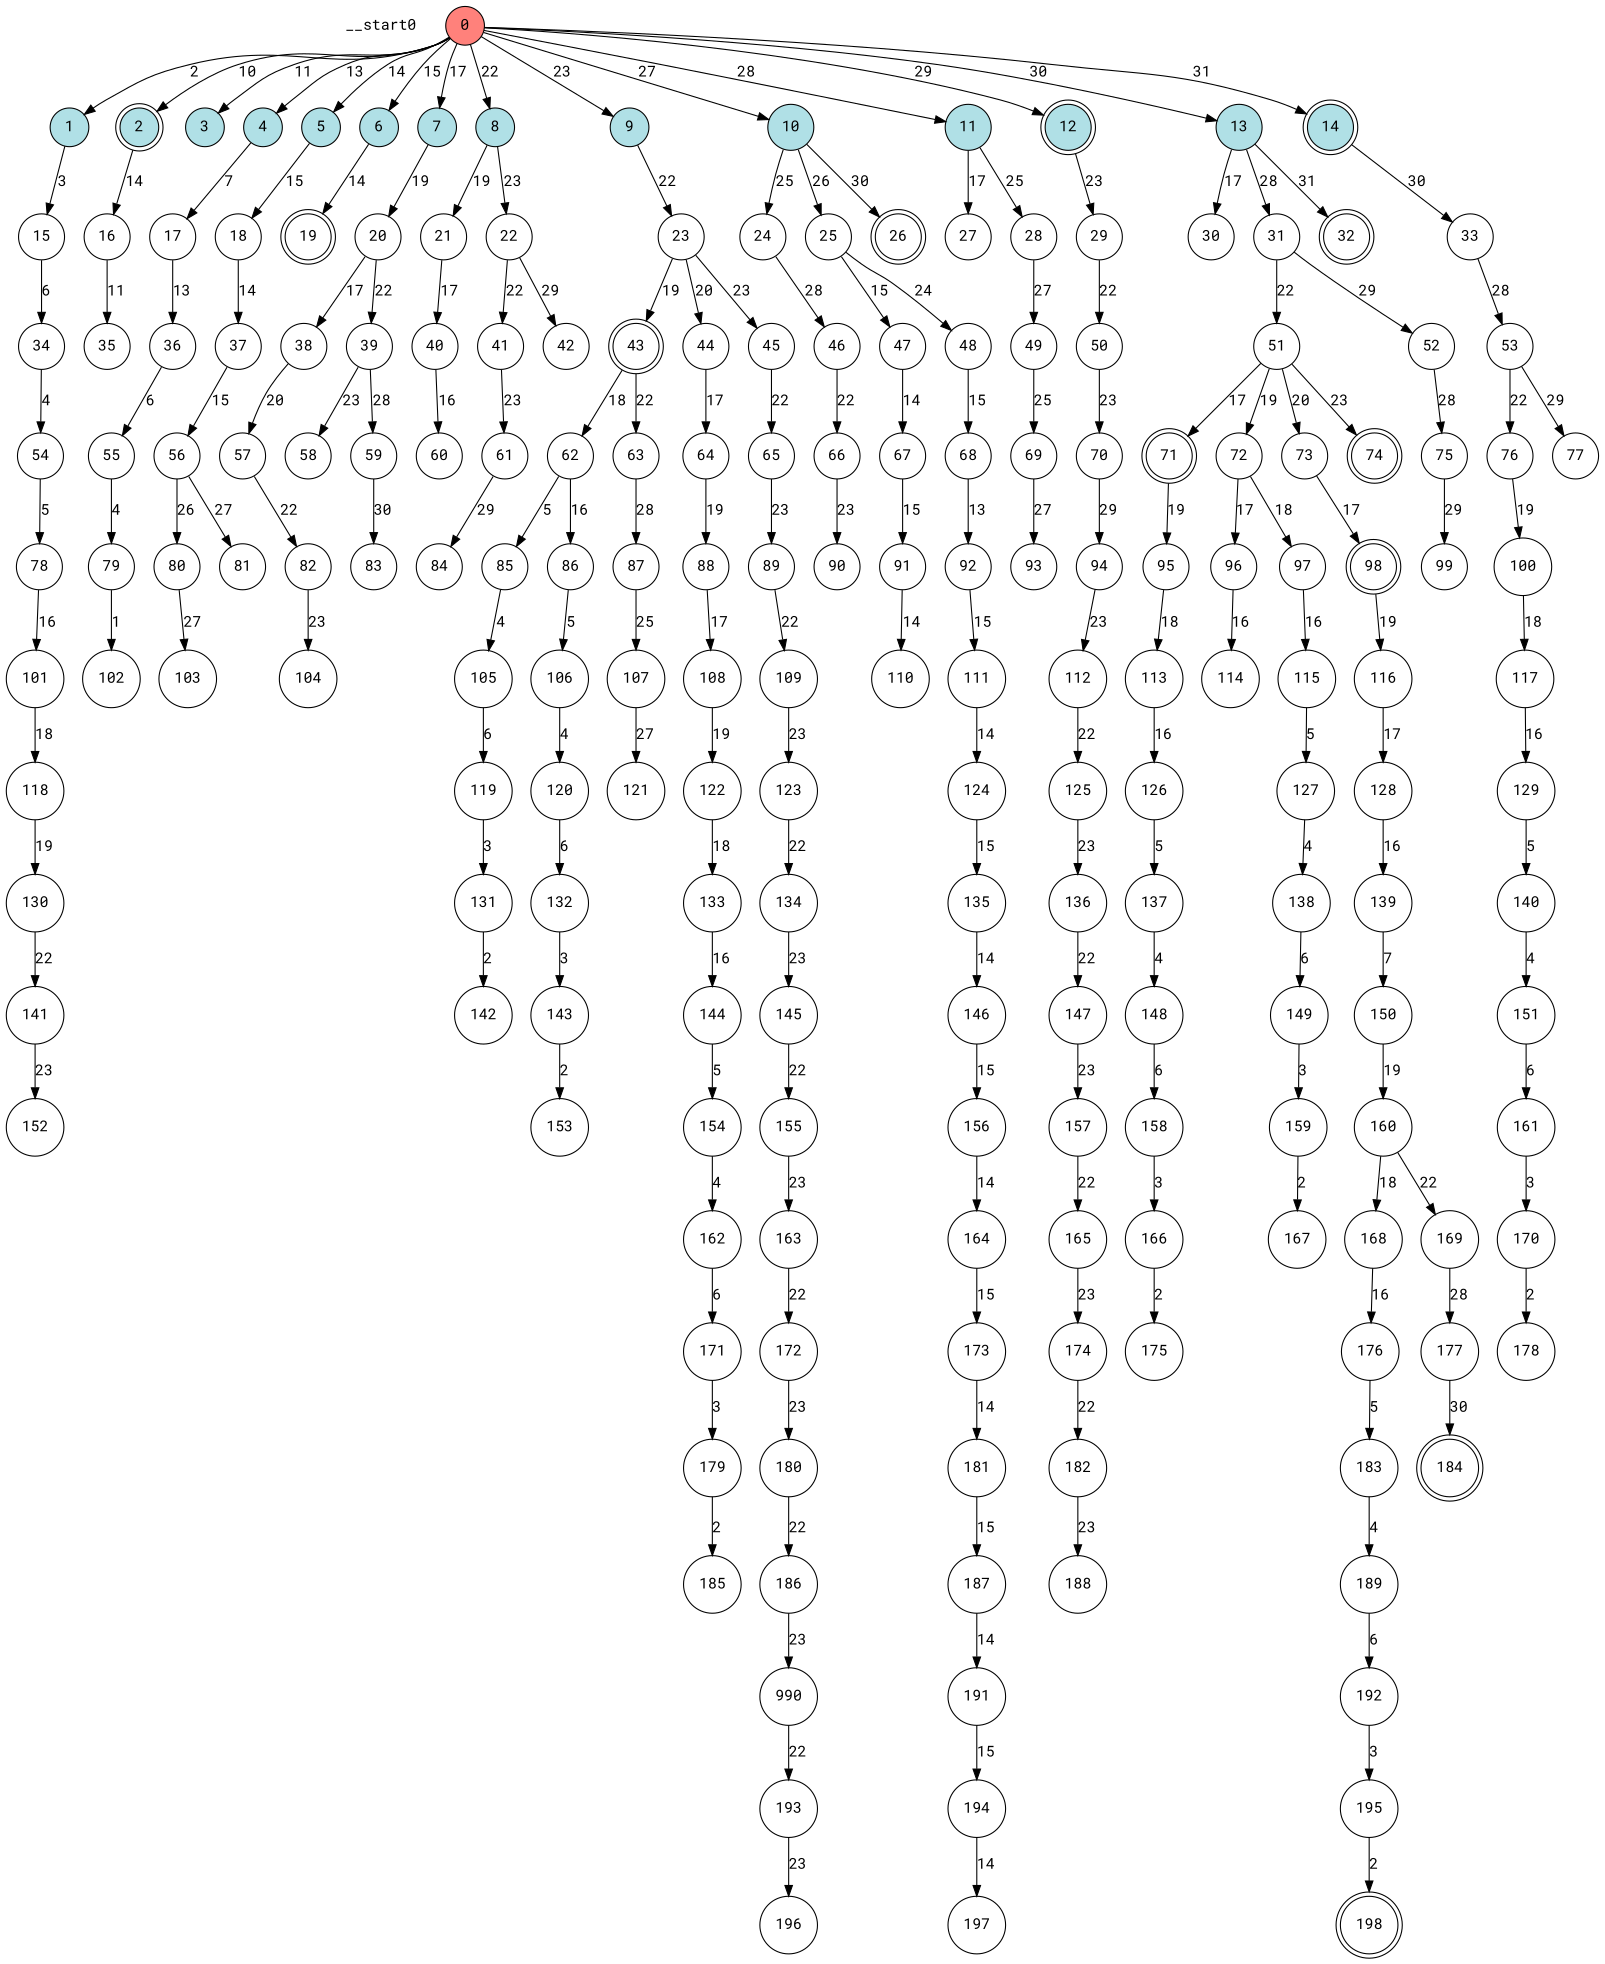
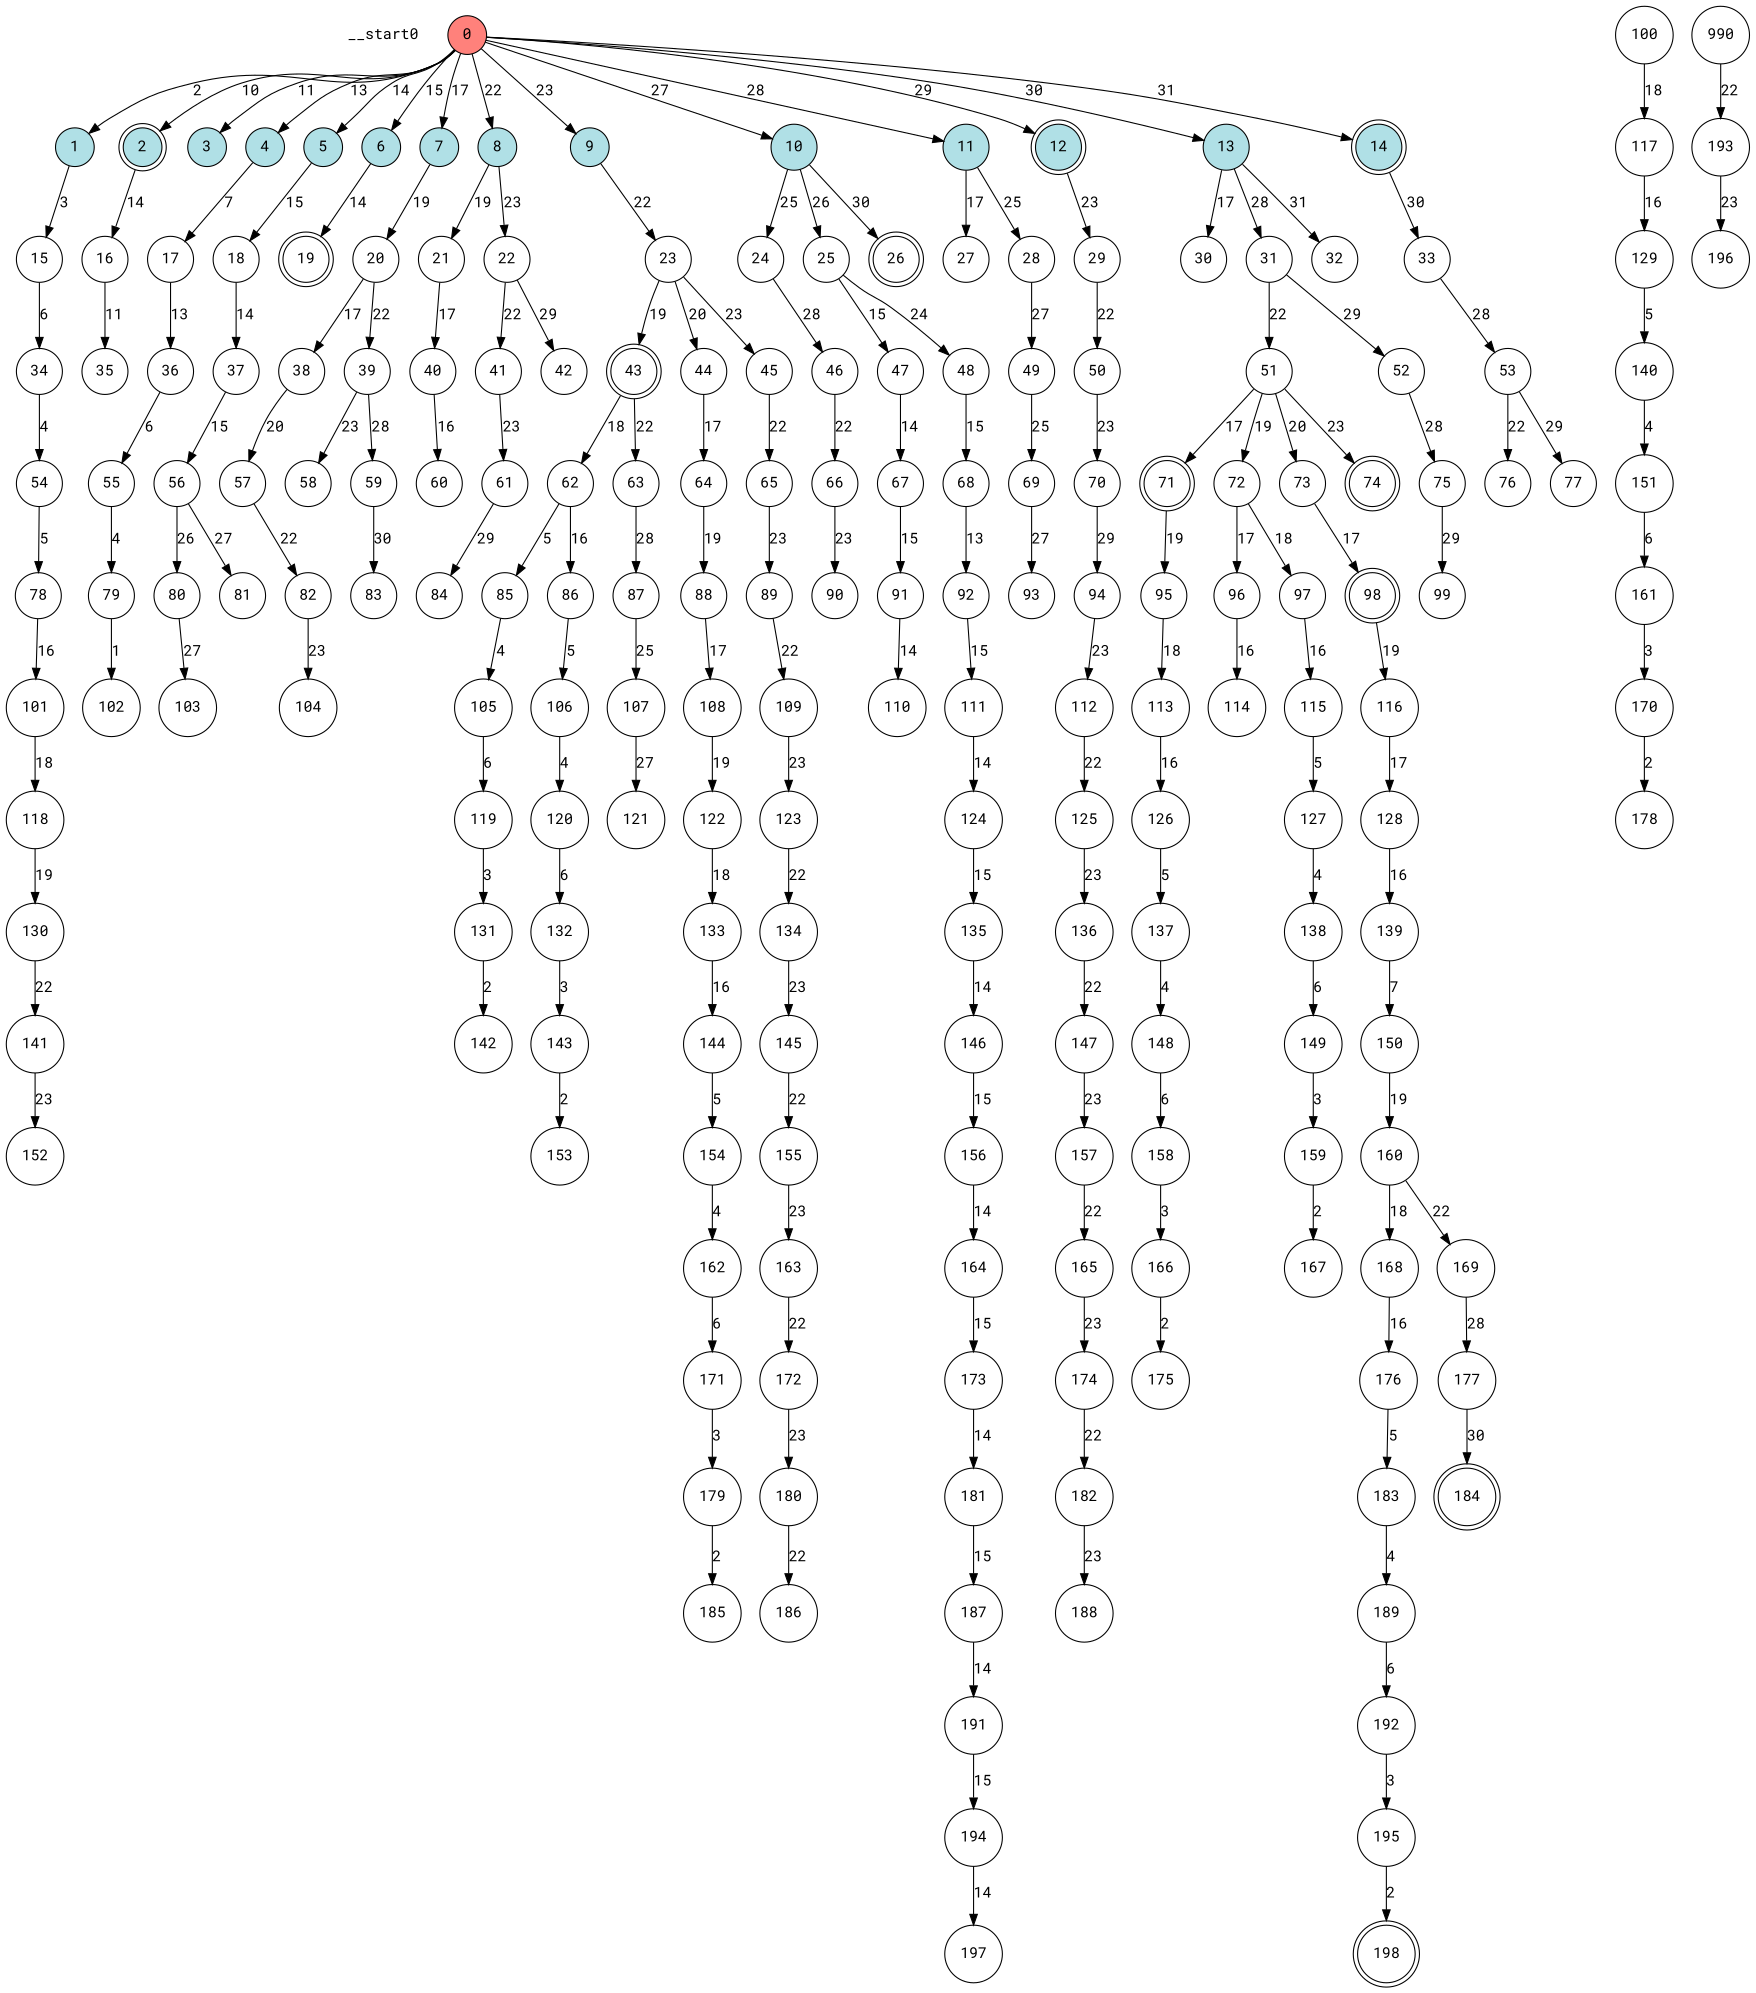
(1347, 237) -> (1335, 259)
(1515, 503) -> none
(789, 1635) -> none
